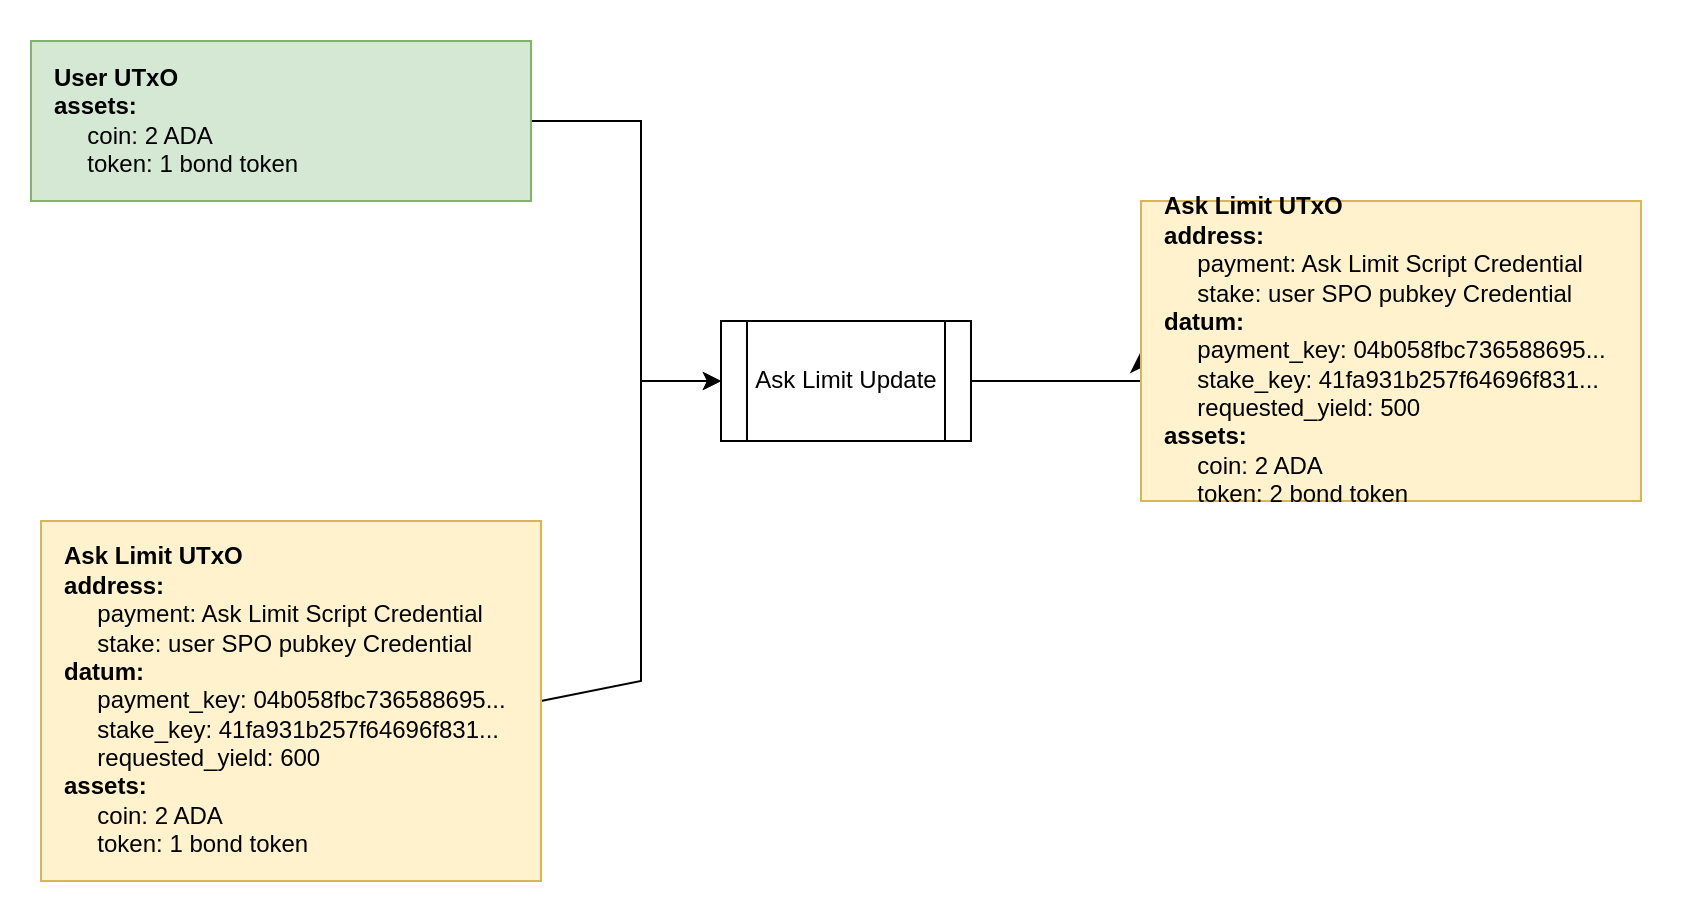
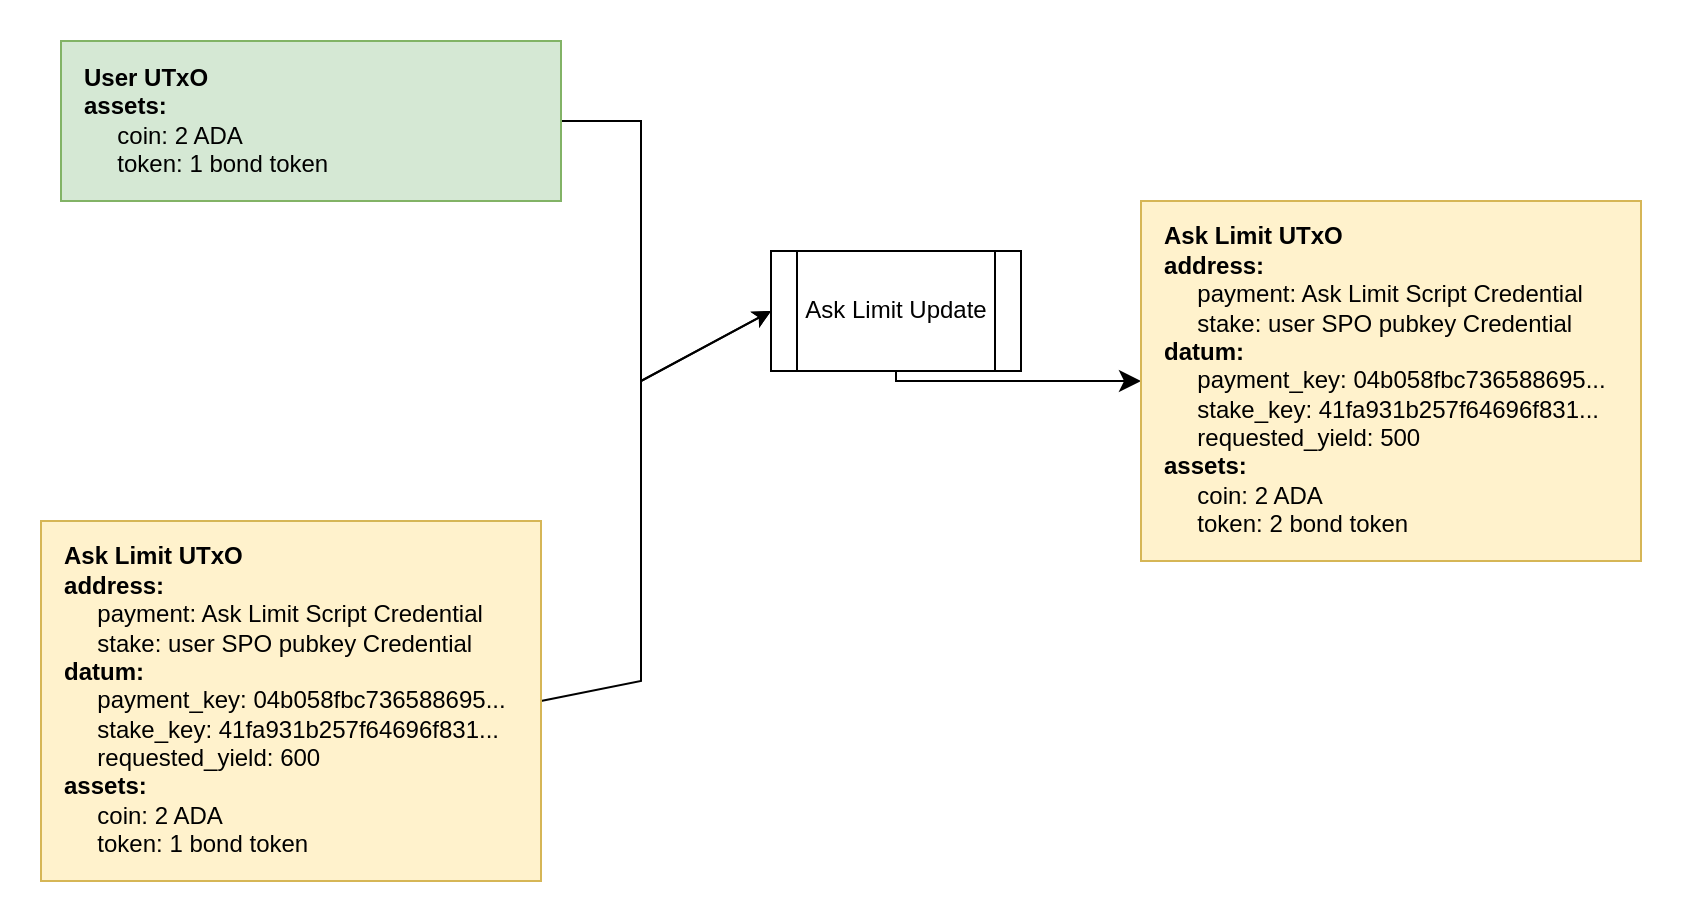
(281, 121) -> (311, 121)
(1391, 351) -> (1391, 381)
(846, 381) -> (896, 311)
